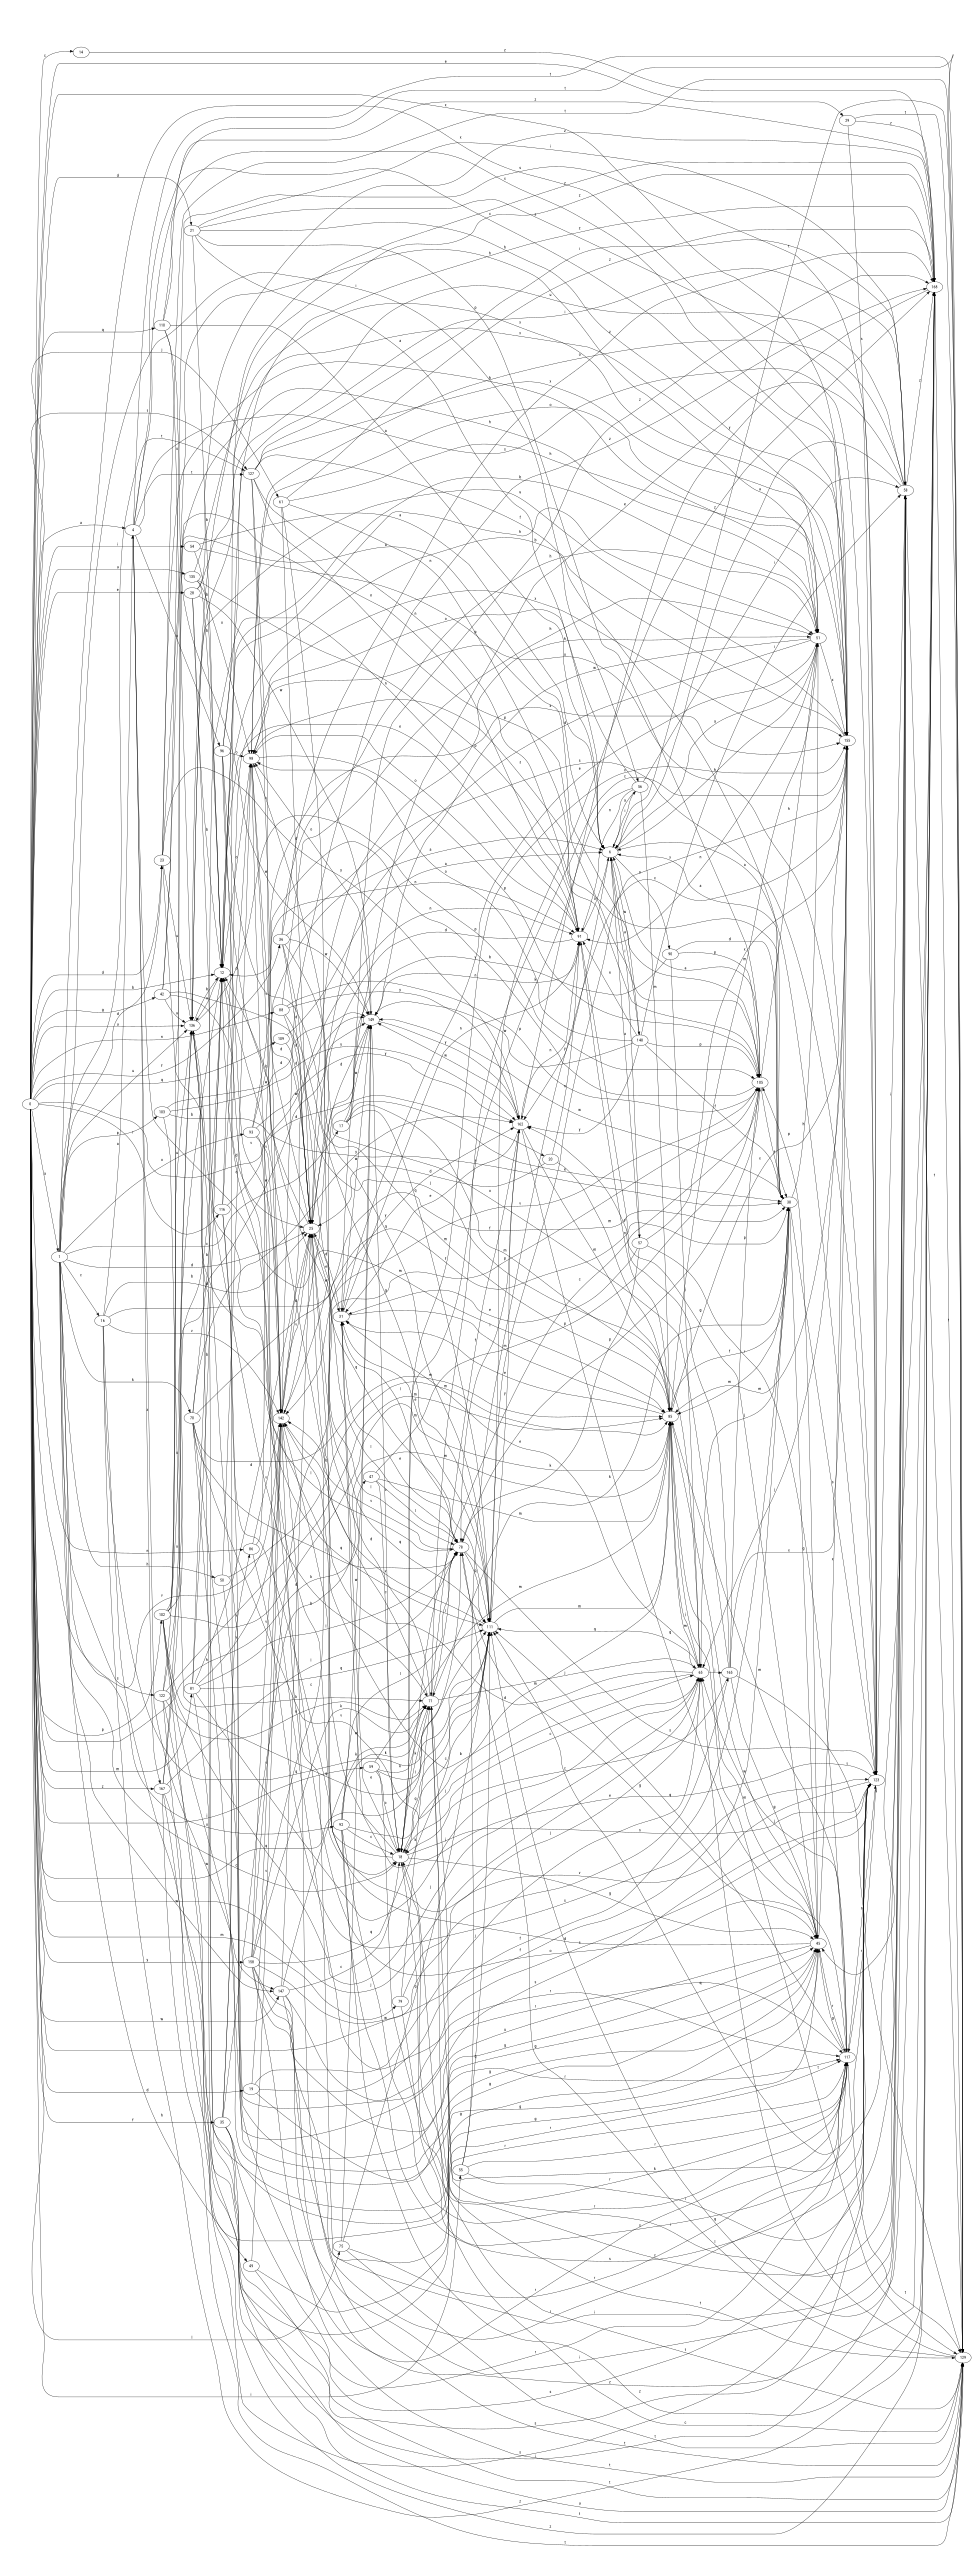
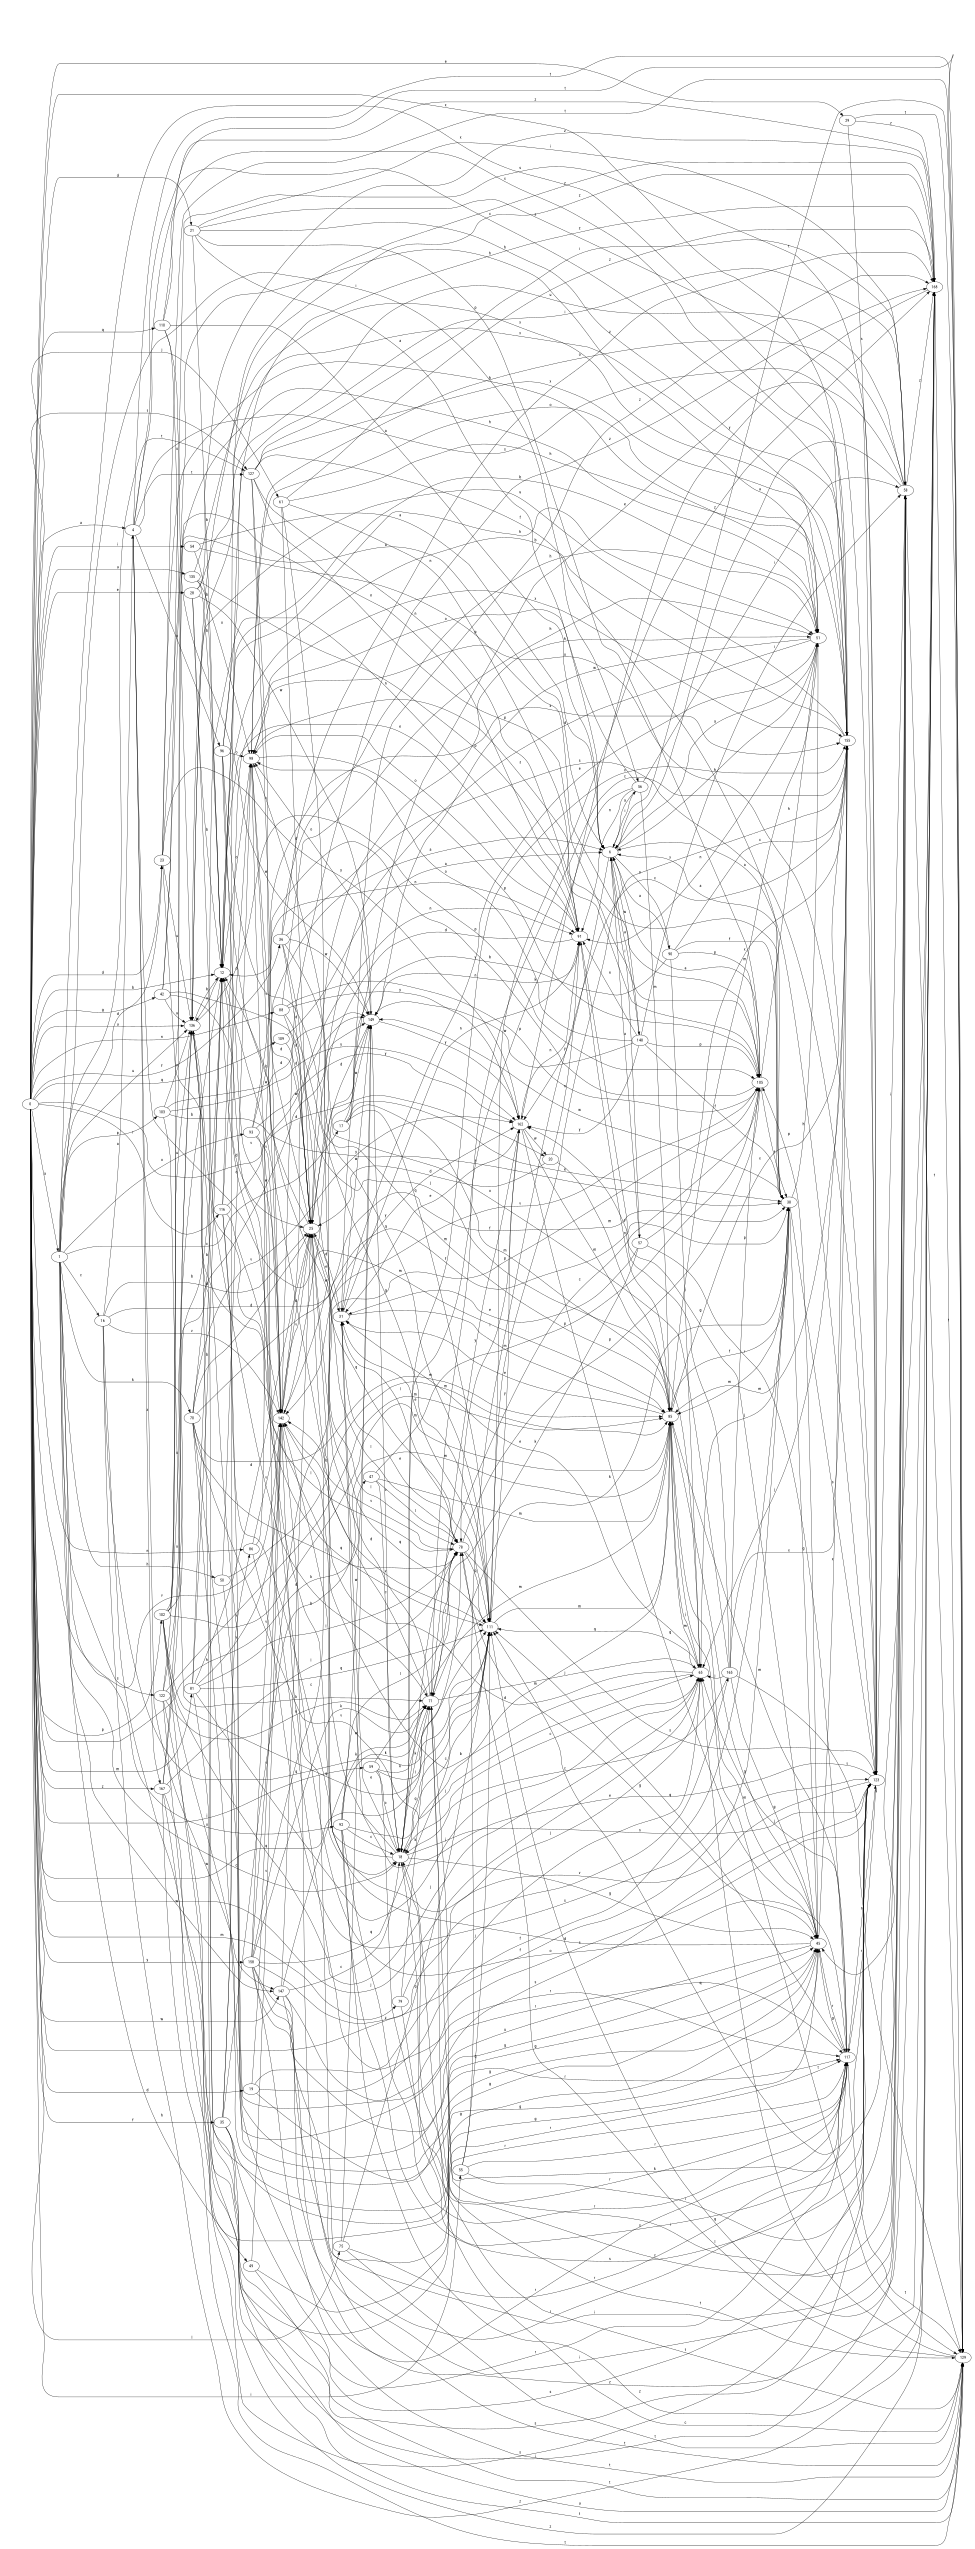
(81, 52) -> none
(833, 688) -> (762, 843)
(598, 895) -> (641, 906)
(730, 939) -> (730, 939)
none -> (181, 1059)
(456, 1064) -> (534, 1141)
(187, 1267) -> (247, 1324)
none -> (260, 1315)
(475, 1340) -> (475, 1340)
(586, 1420) -> (522, 1469)
(715, 1673) -> (717, 1678)
(745, 1771) -> (745, 1771)
(386, 2018) -> (386, 2018)
